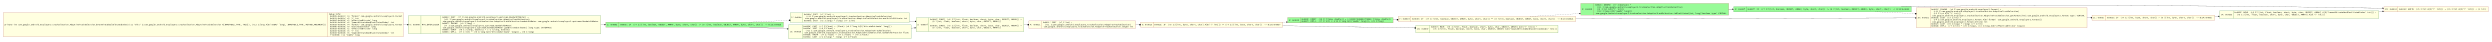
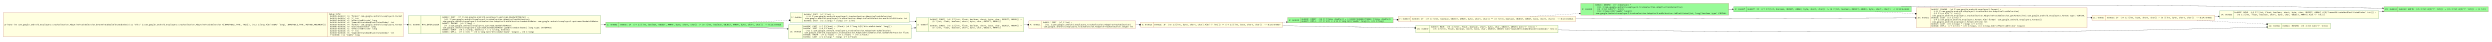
(2436, 9) -> (2436, 9)
none -> (2299, 26)
